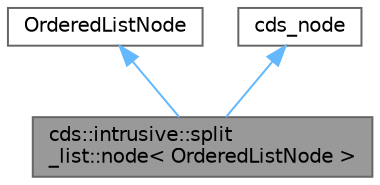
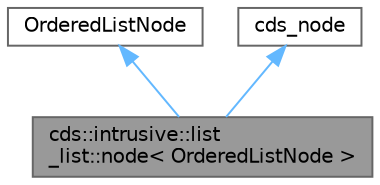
(203, 147) -> (203, 147)
